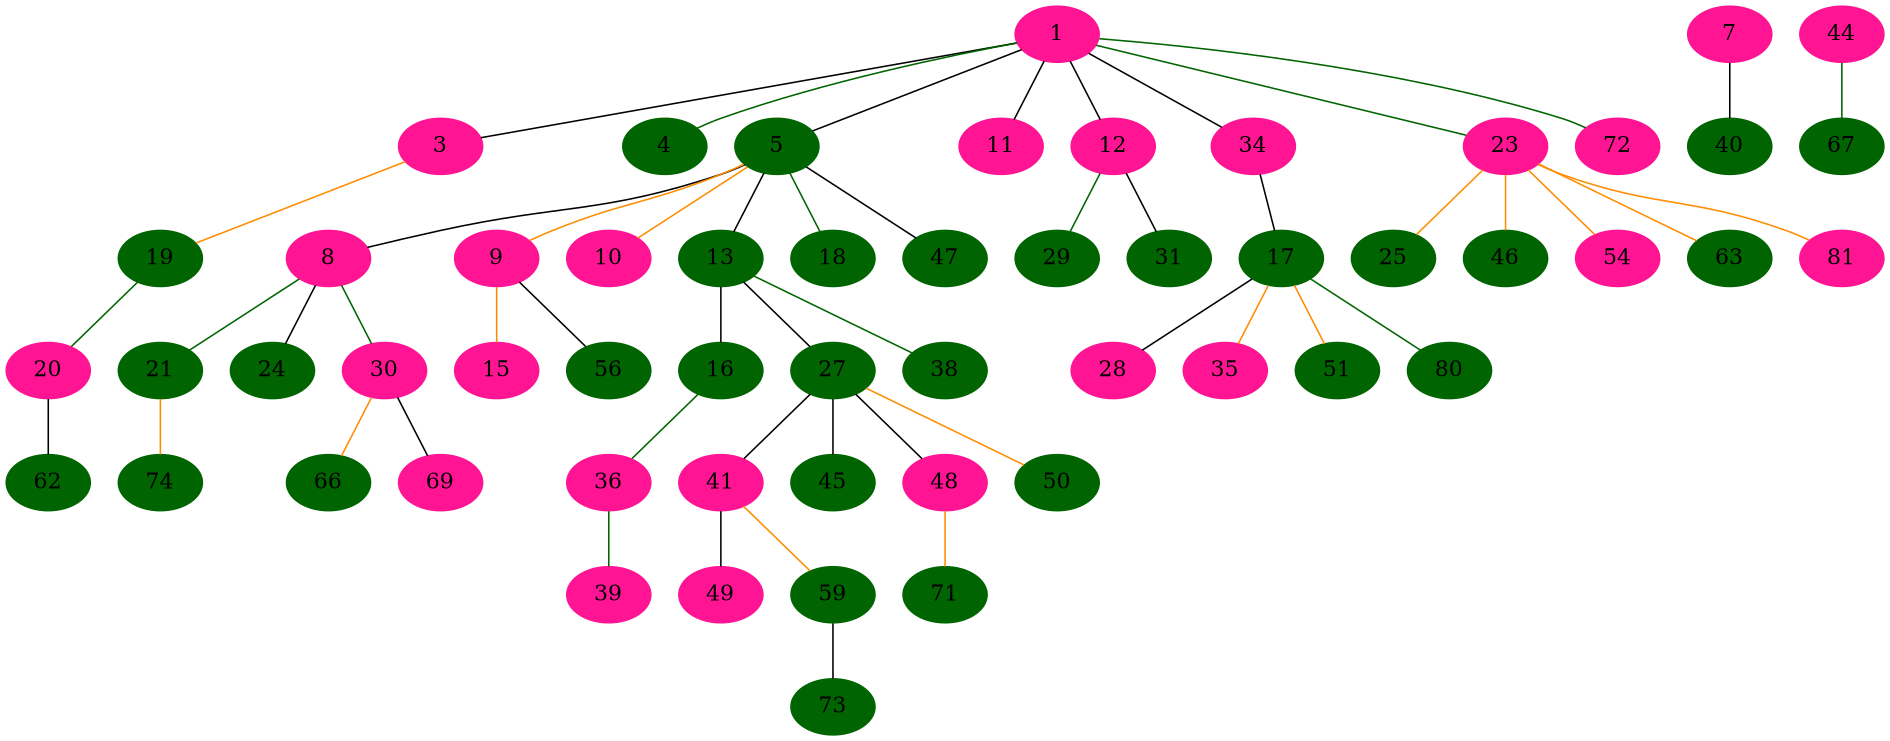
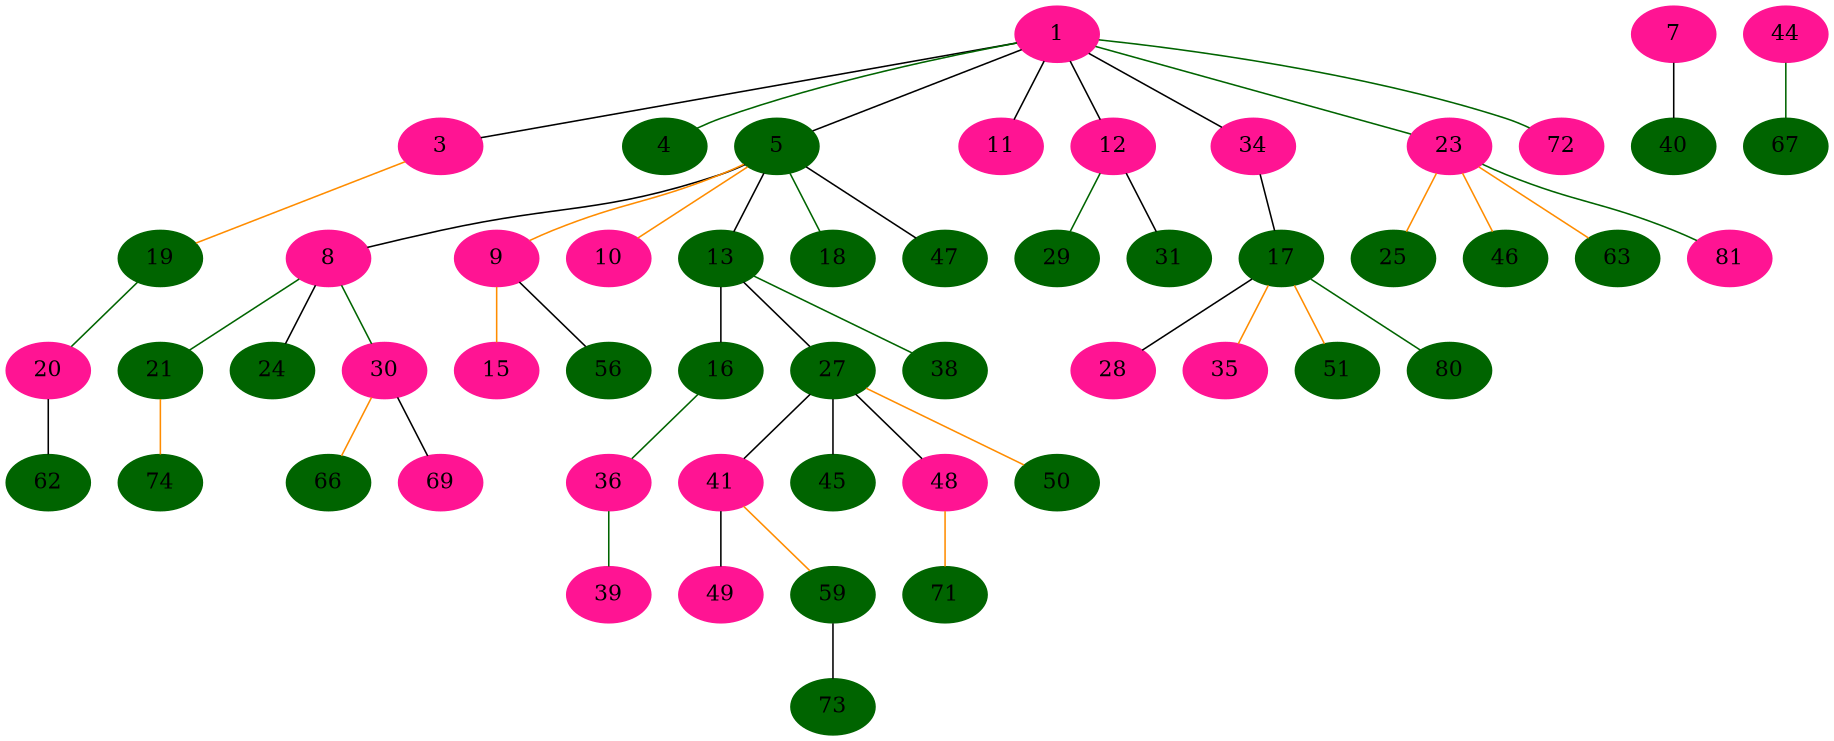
(1674, 202) -> (1590, 202)
(1618, 258) -> none
